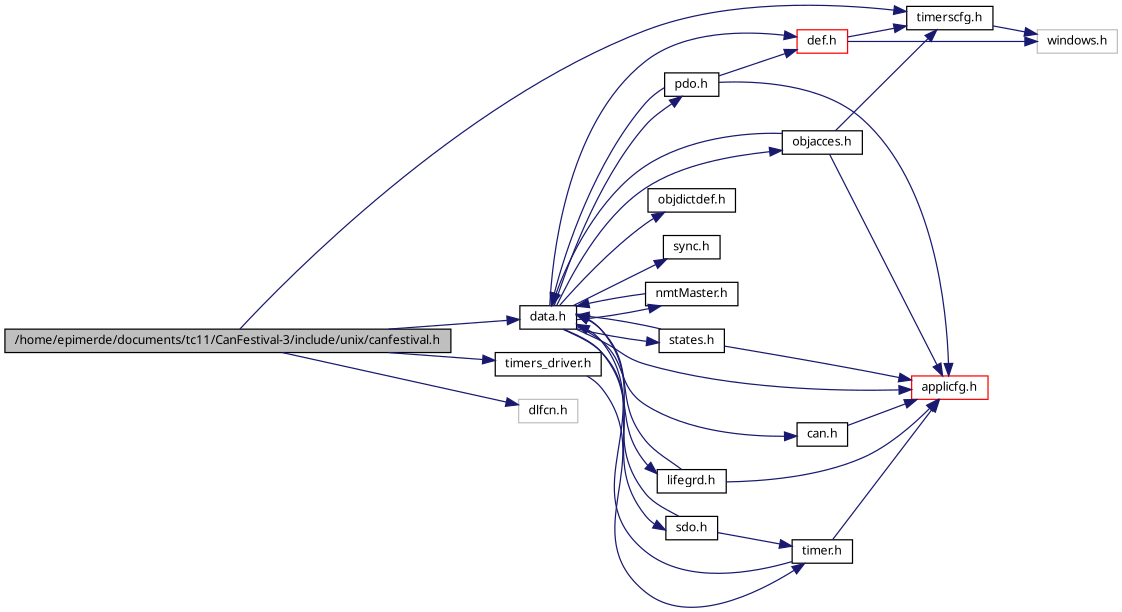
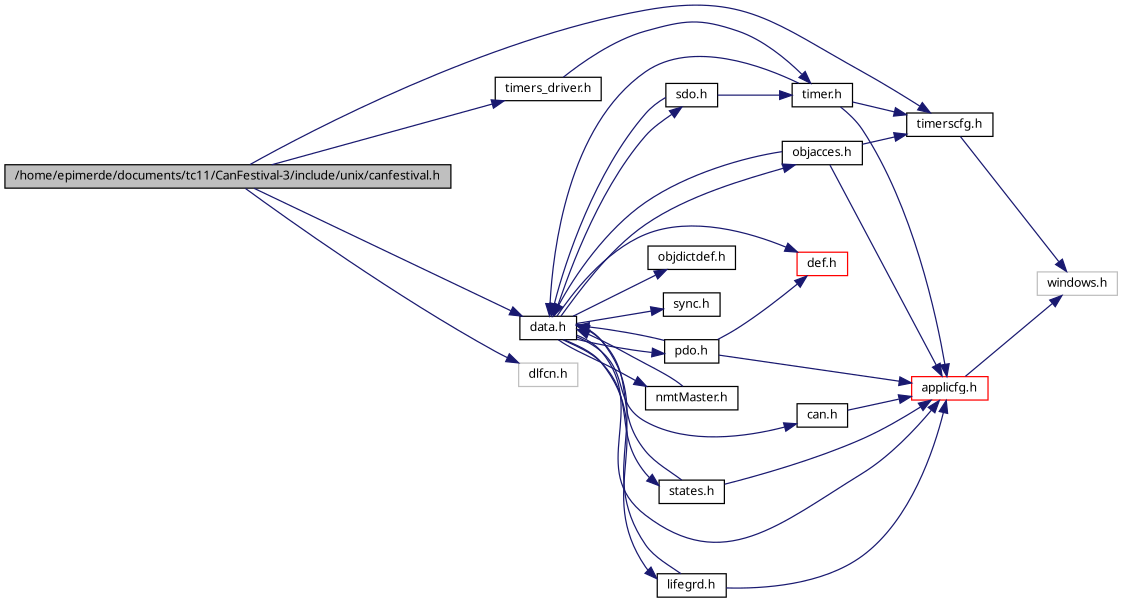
(871, 33) -> (873, 107)
(936, 41) -> (1009, 340)
